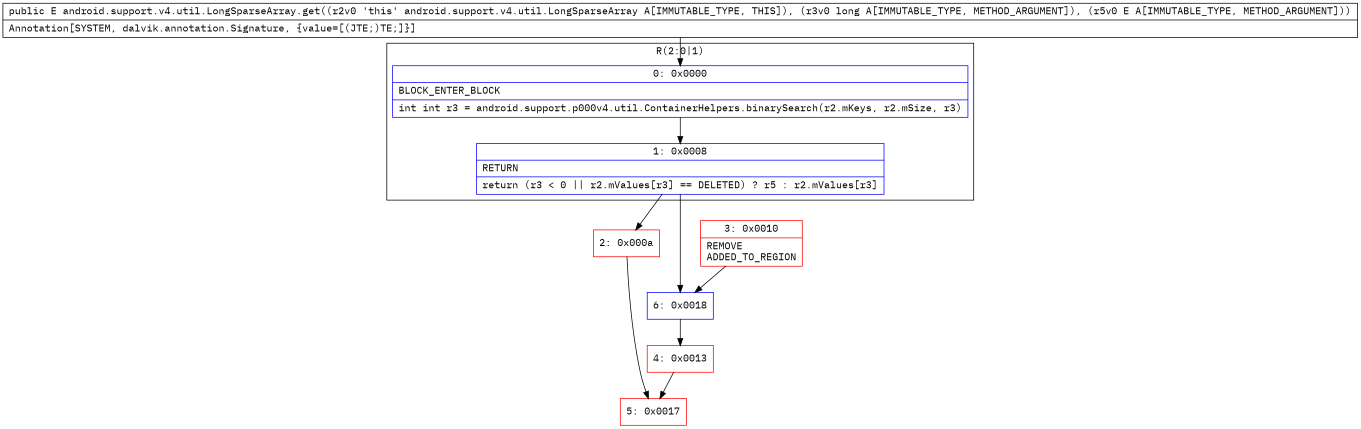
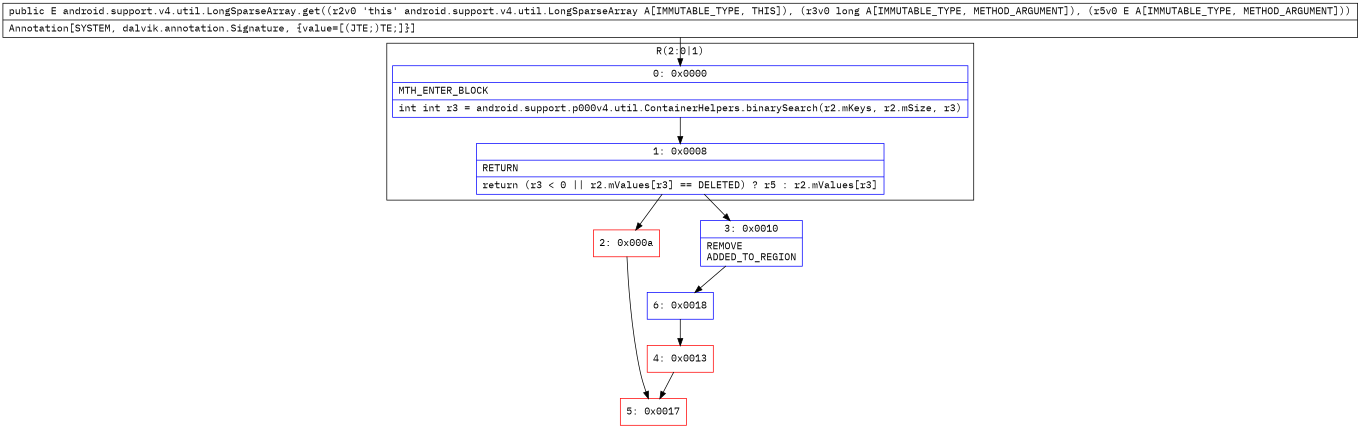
(450, 91) -> (443, 91)
(680, 240) -> (715, 205)
(751, 243) -> (751, 243)
